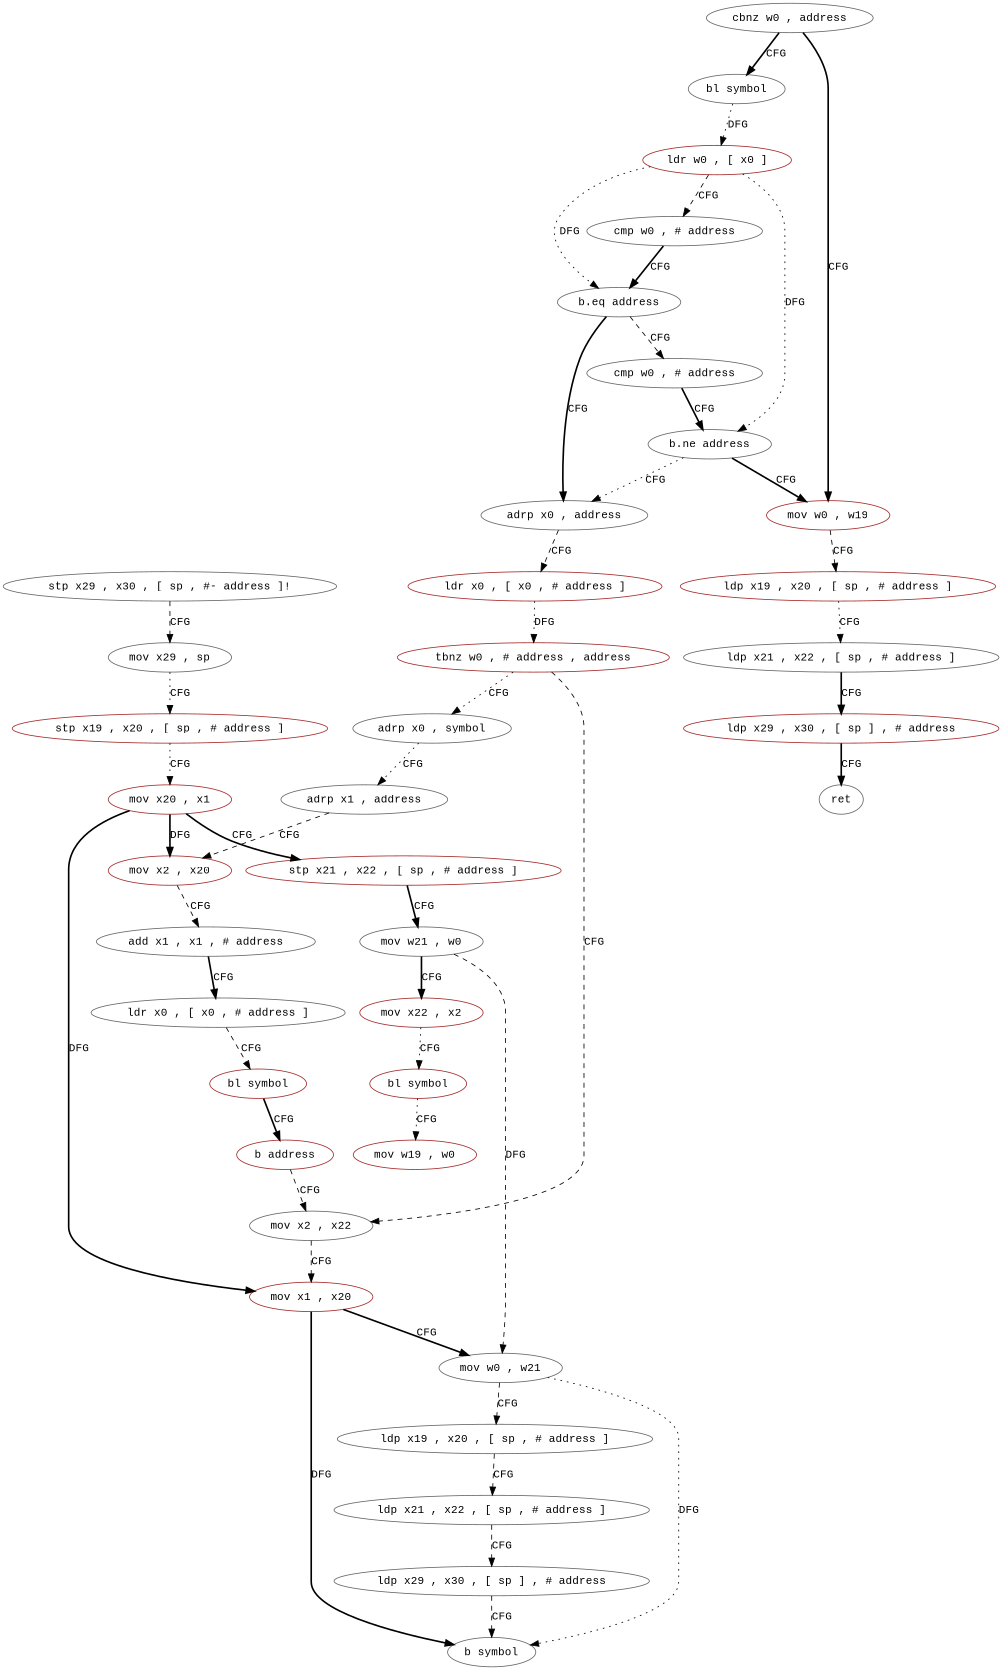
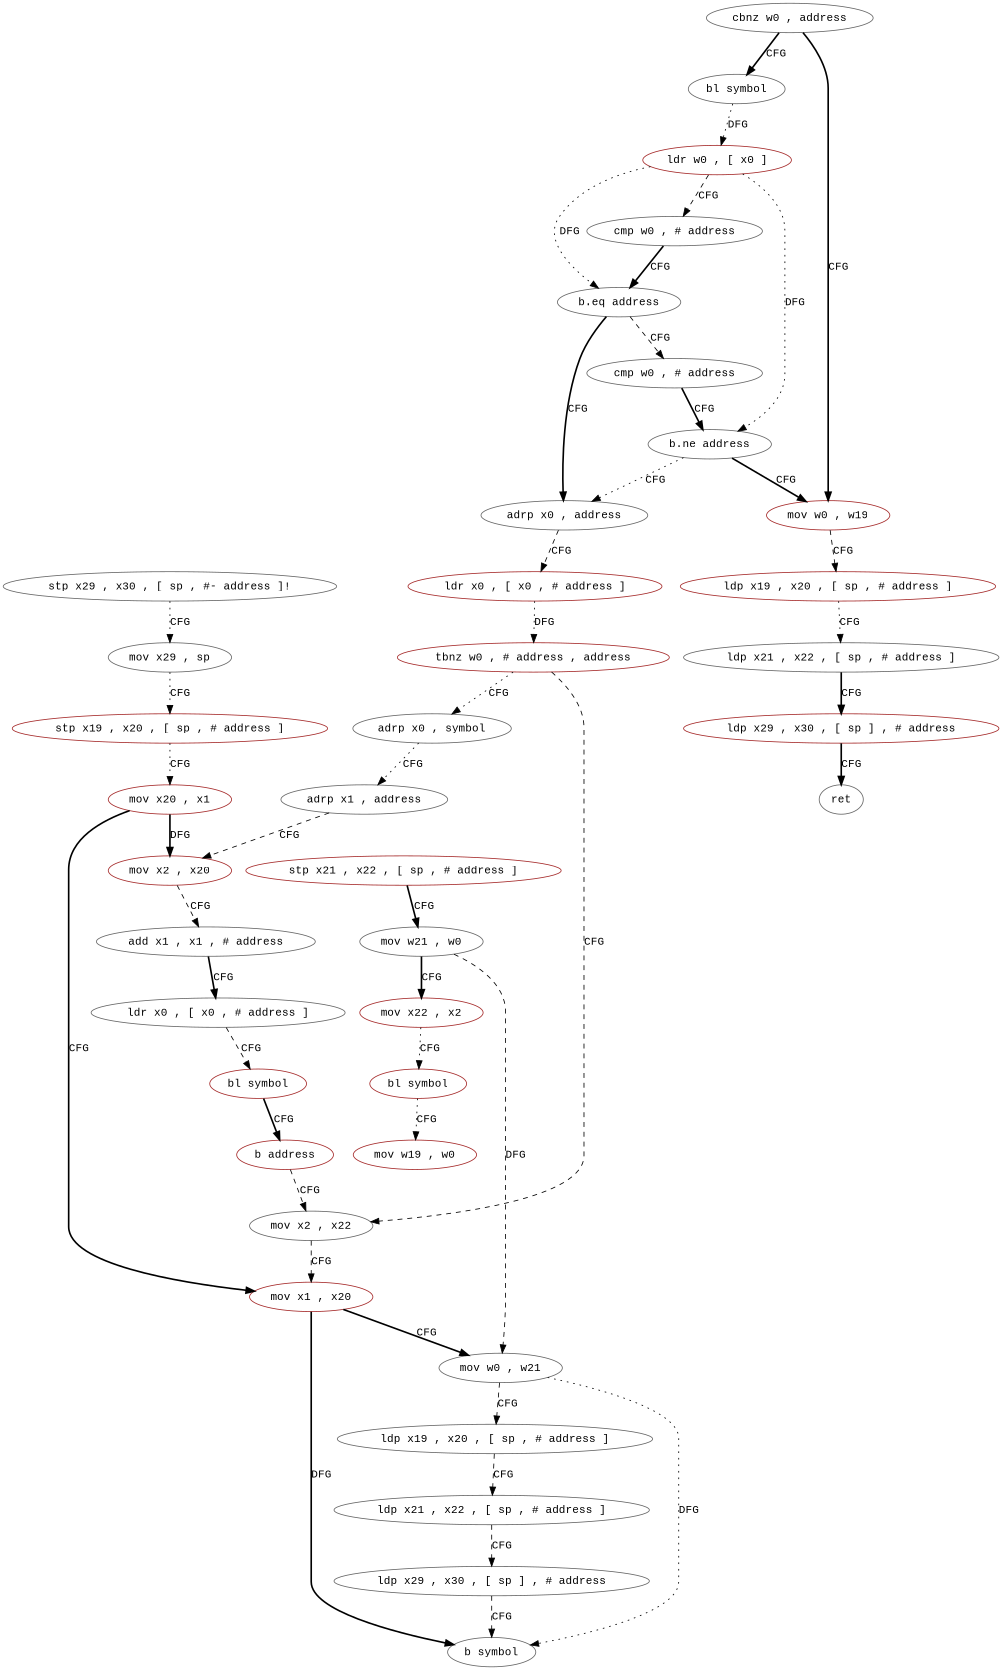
(170, 618) -> (170, 618)
(233, 842) -> none
(79, 1048) -> (79, 1048)
